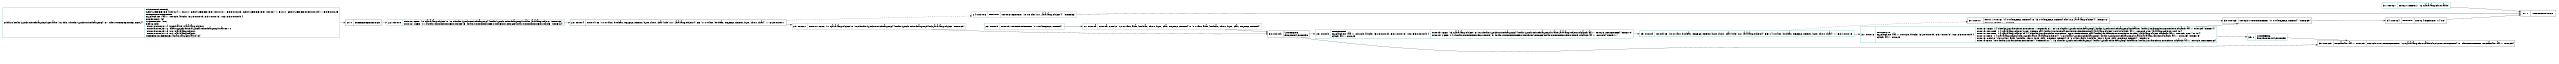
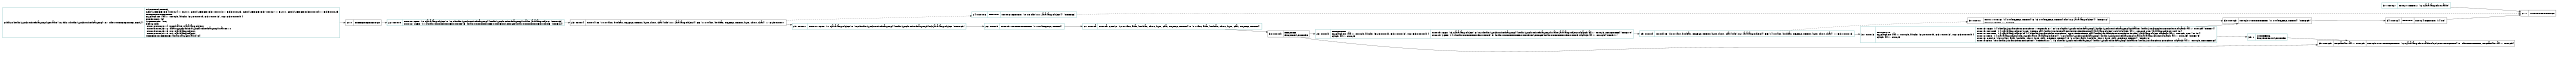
(1798, 13) -> (1798, 13)
(2542, 13) -> (2542, 13)
(1099, 33) -> (974, 26)
(1292, 33) -> (1290, 33)
